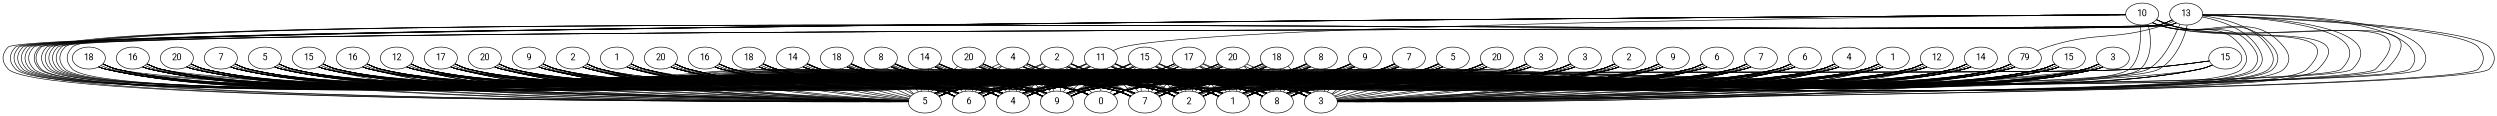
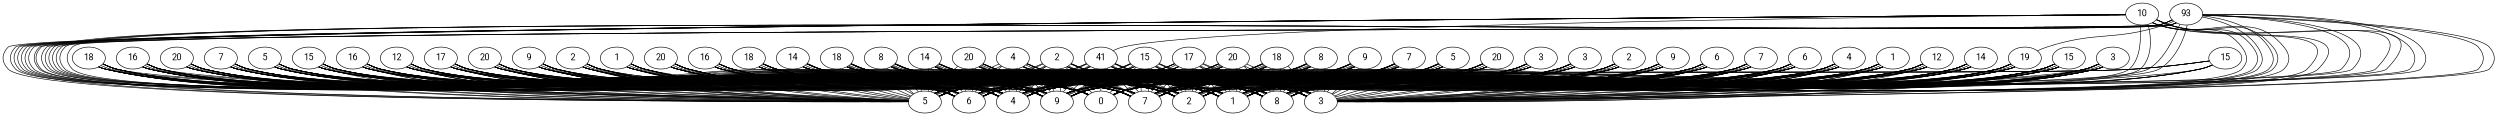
(2186, 14) -> (2186, 14)
(1101, 58) -> (1101, 58)
(2025, 58) -> (2025, 58)
